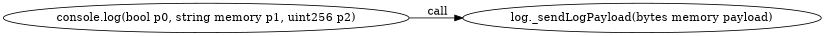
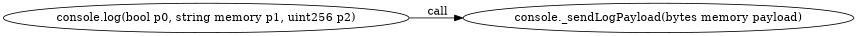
(642, 18) -> (658, 18)
